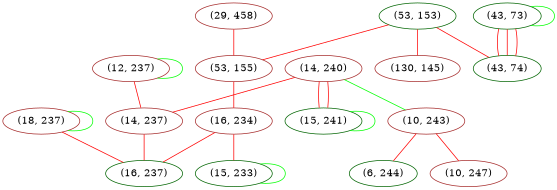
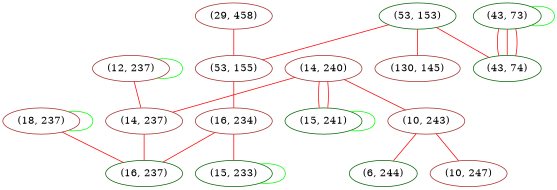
(375, 95) -> (375, 95)
